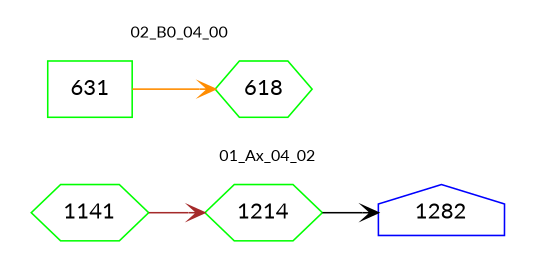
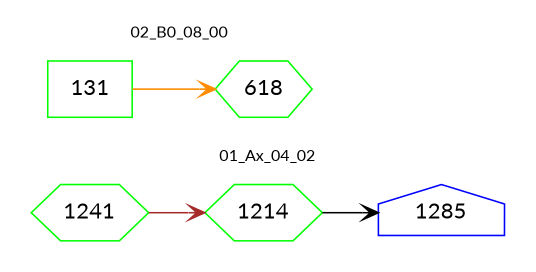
(180, 34) -> (180, 34)
(90, 89) -> (90, 89)
(90, 213) -> (90, 213)
(441, 213) -> (441, 213)
